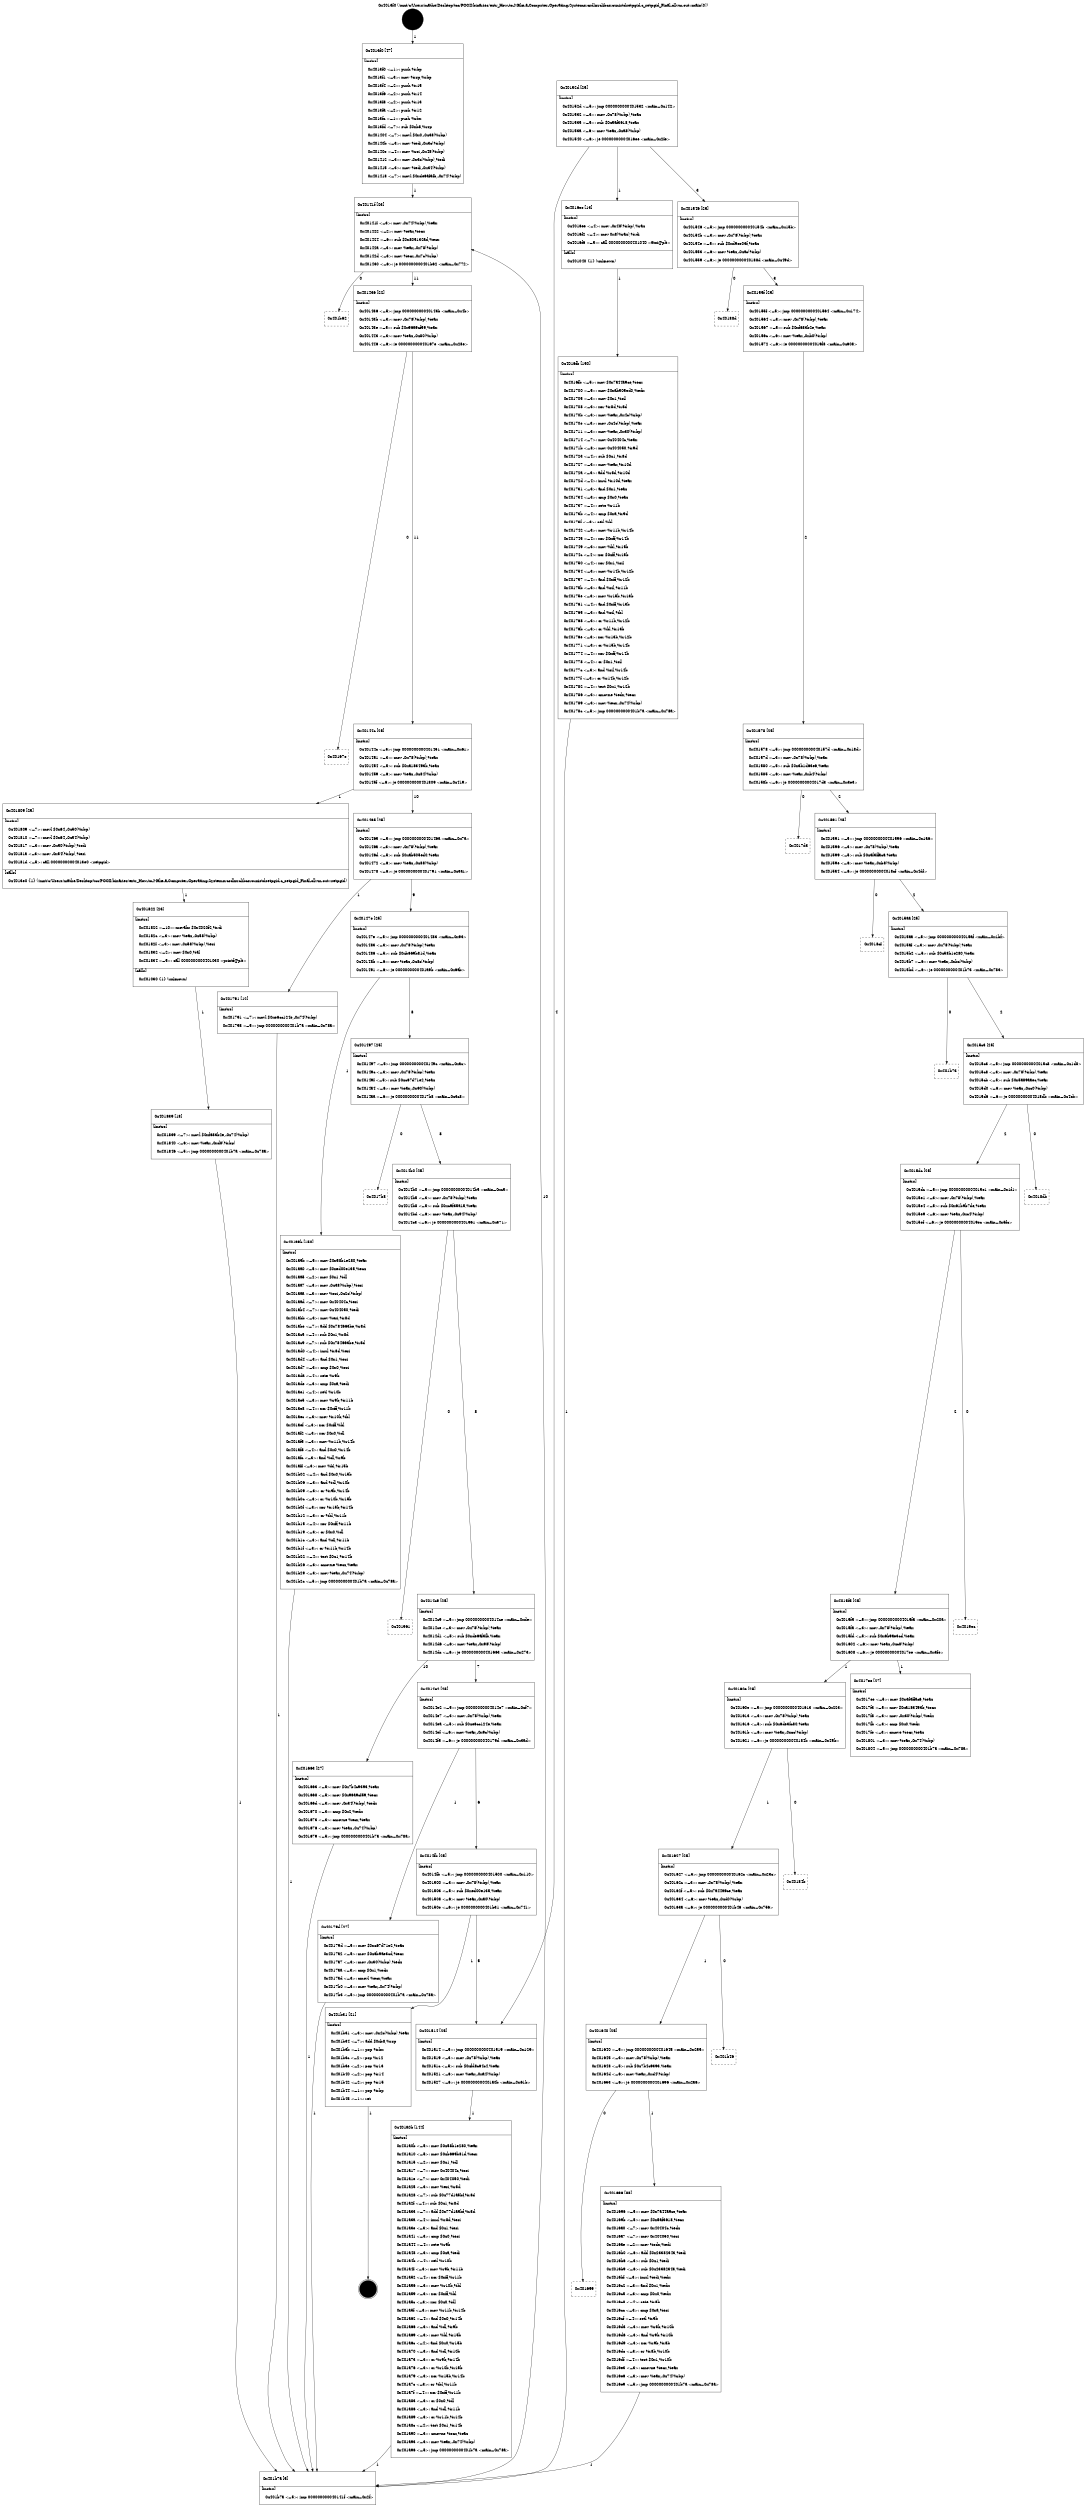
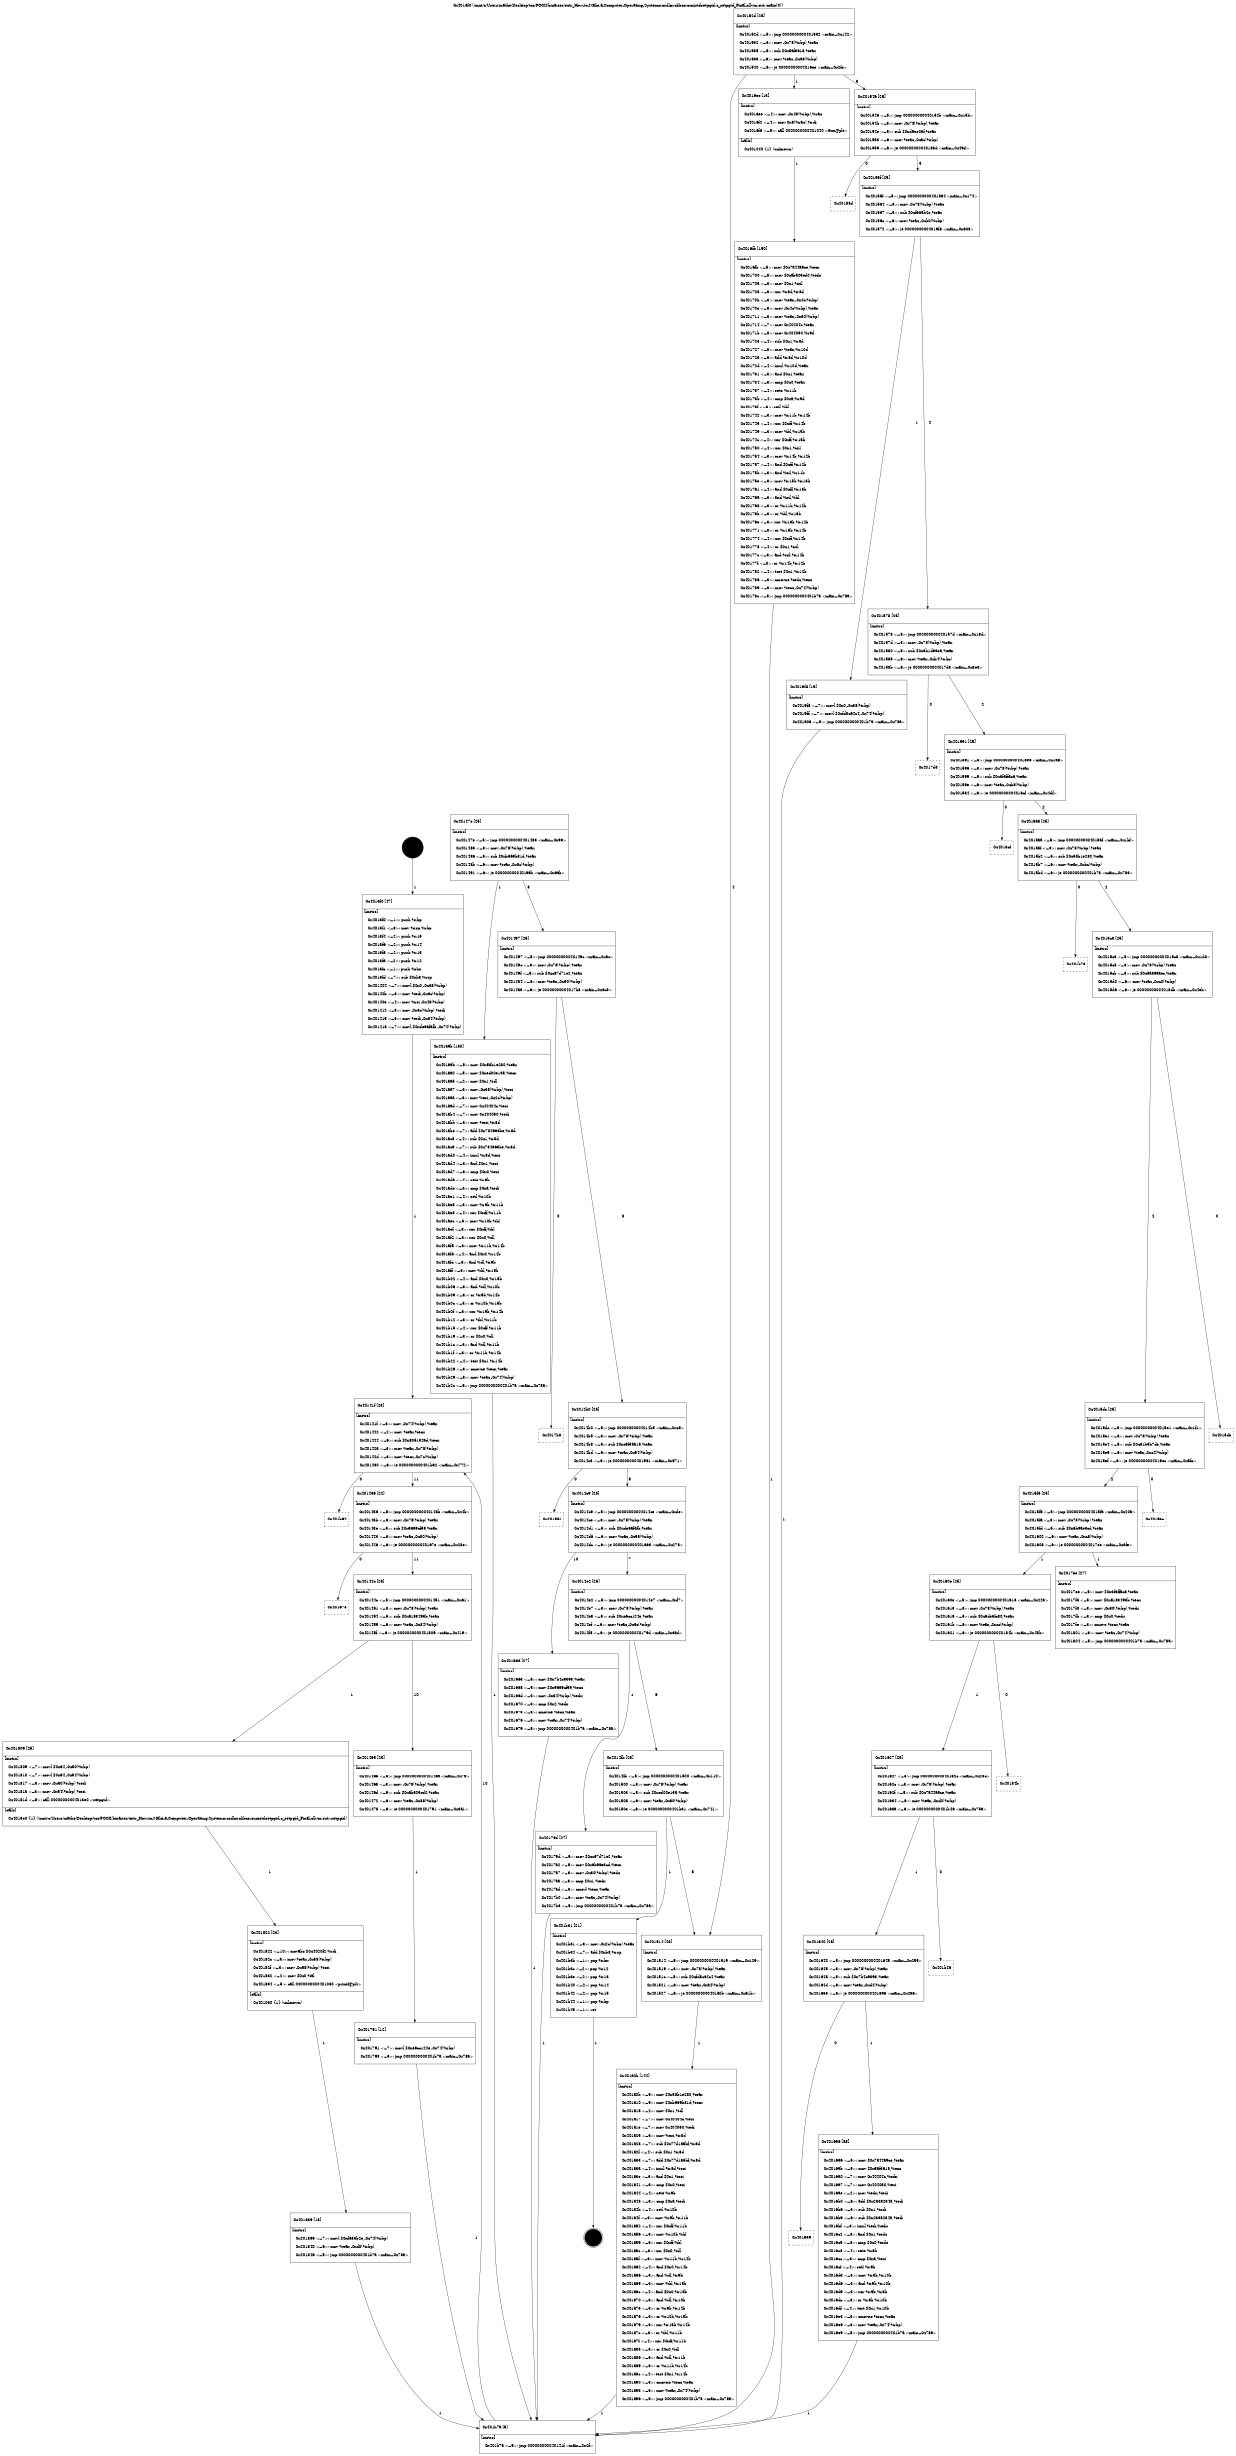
none -> (847, 705)
(411, 894) -> none
